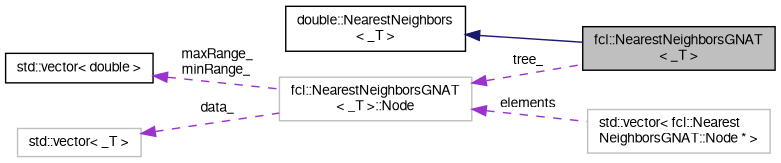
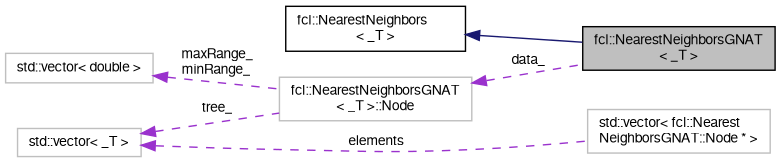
(376, 29) -> (376, 29)
(527, 60) -> (527, 60)
(79, 68) -> (79, 68)
(216, 108) -> (216, 108)
(537, 116) -> (372, 151)
